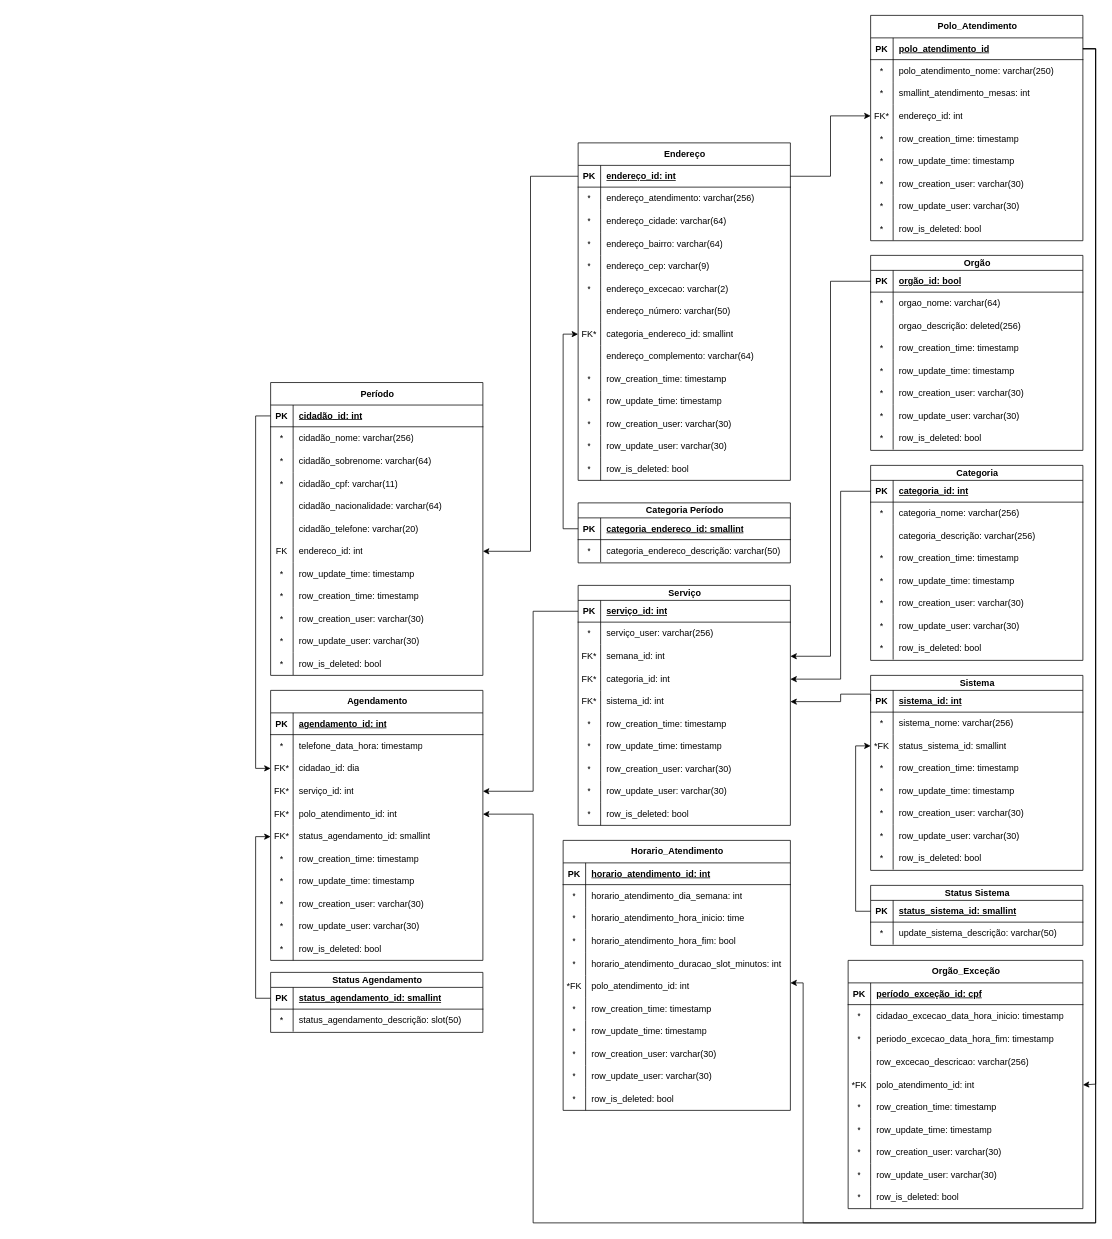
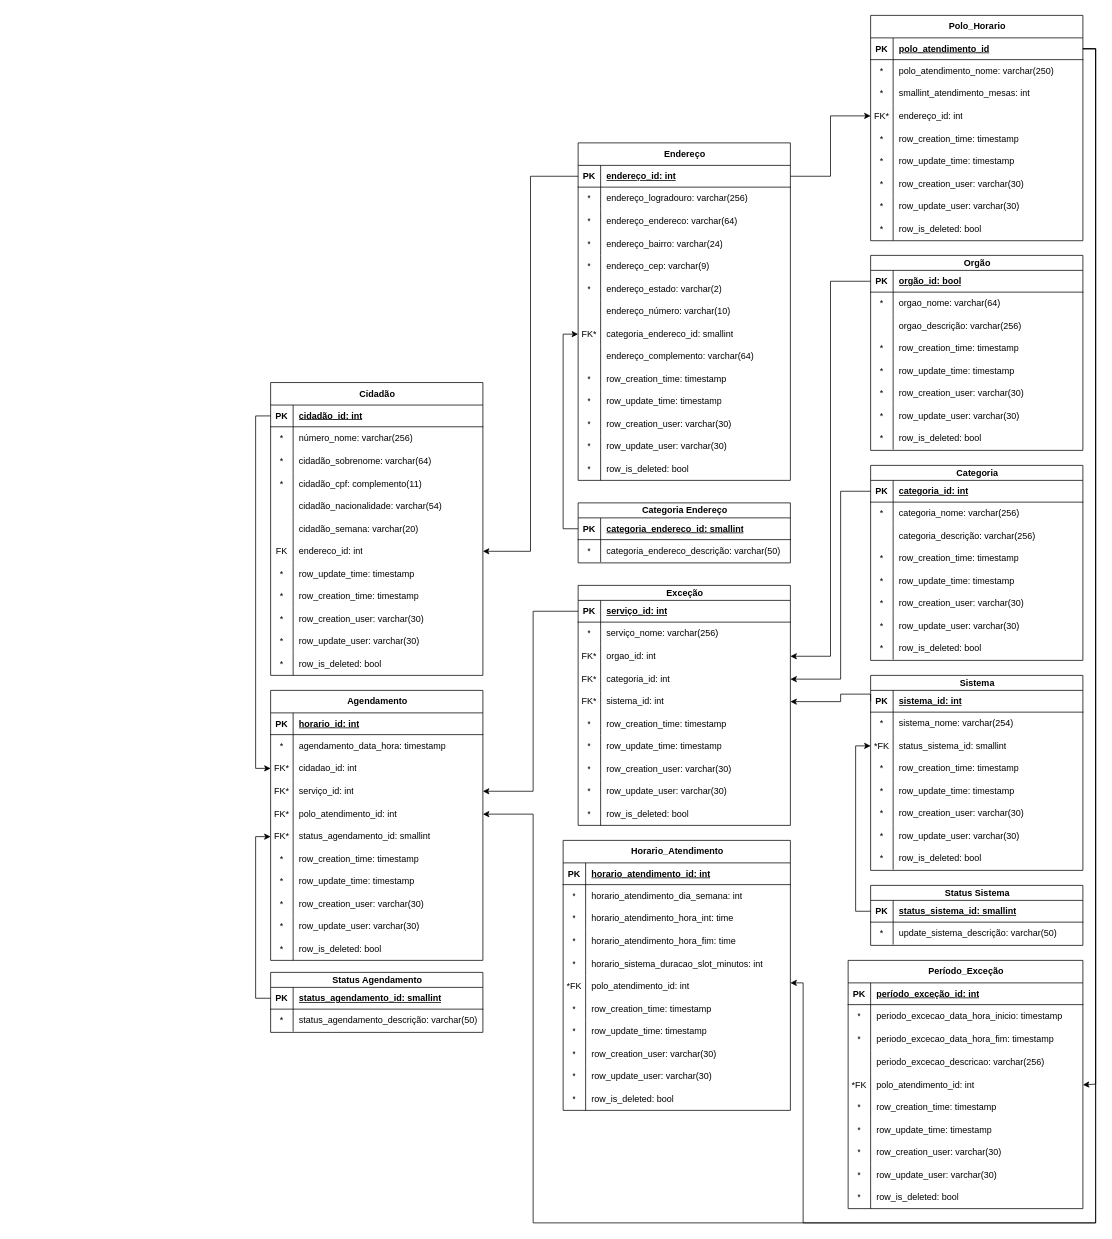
(977, 27) -> (977, 27)
(689, 198) -> (686, 198)
(673, 221) -> (680, 221)
(673, 244) -> (673, 244)
(675, 289) -> (672, 289)
(675, 312) -> (675, 312)
(967, 326) -> (968, 326)
(377, 394) -> (377, 394)
(361, 438) -> (360, 438)
(356, 484) -> (365, 484)
(378, 507) -> (378, 507)
(685, 510) -> (685, 510)
(367, 529) -> (363, 529)
(685, 593) -> (685, 593)
(668, 633) -> (668, 633)
(637, 657) -> (634, 657)
(961, 723) -> (961, 723)
(342, 724) -> (331, 724)
(367, 746) -> (376, 746)
(331, 768) -> (331, 768)
(675, 918) -> (670, 918)
(670, 942) -> (670, 942)
(691, 964) -> (687, 964)
(966, 972) -> (966, 972)
(931, 994) -> (930, 994)
(977, 1016) -> (977, 1016)
(390, 1020) -> (391, 1020)
(961, 1062) -> (970, 1062)
